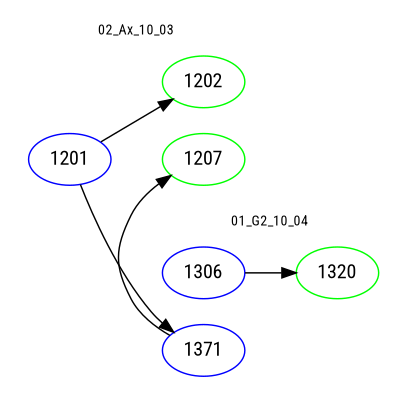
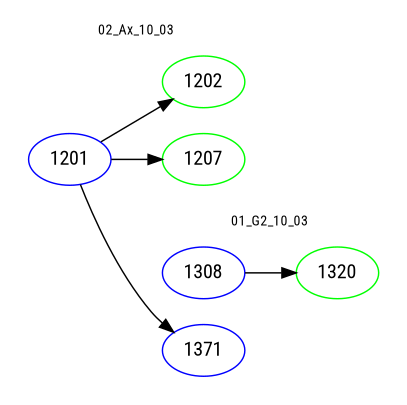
(271, 222) -> (271, 222)
(120, 245) -> (130, 159)
(204, 273) -> (204, 273)
